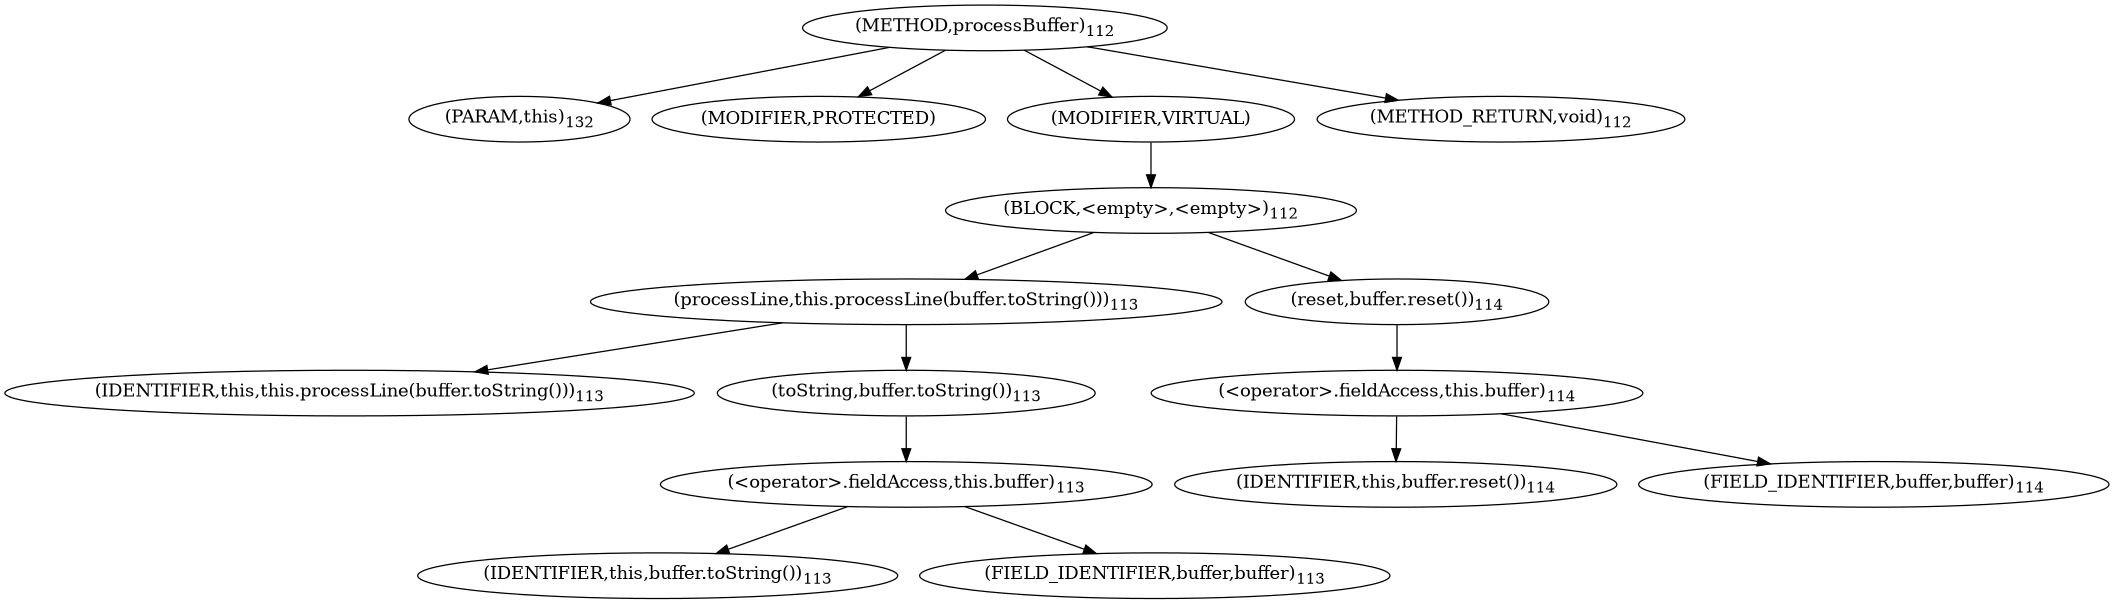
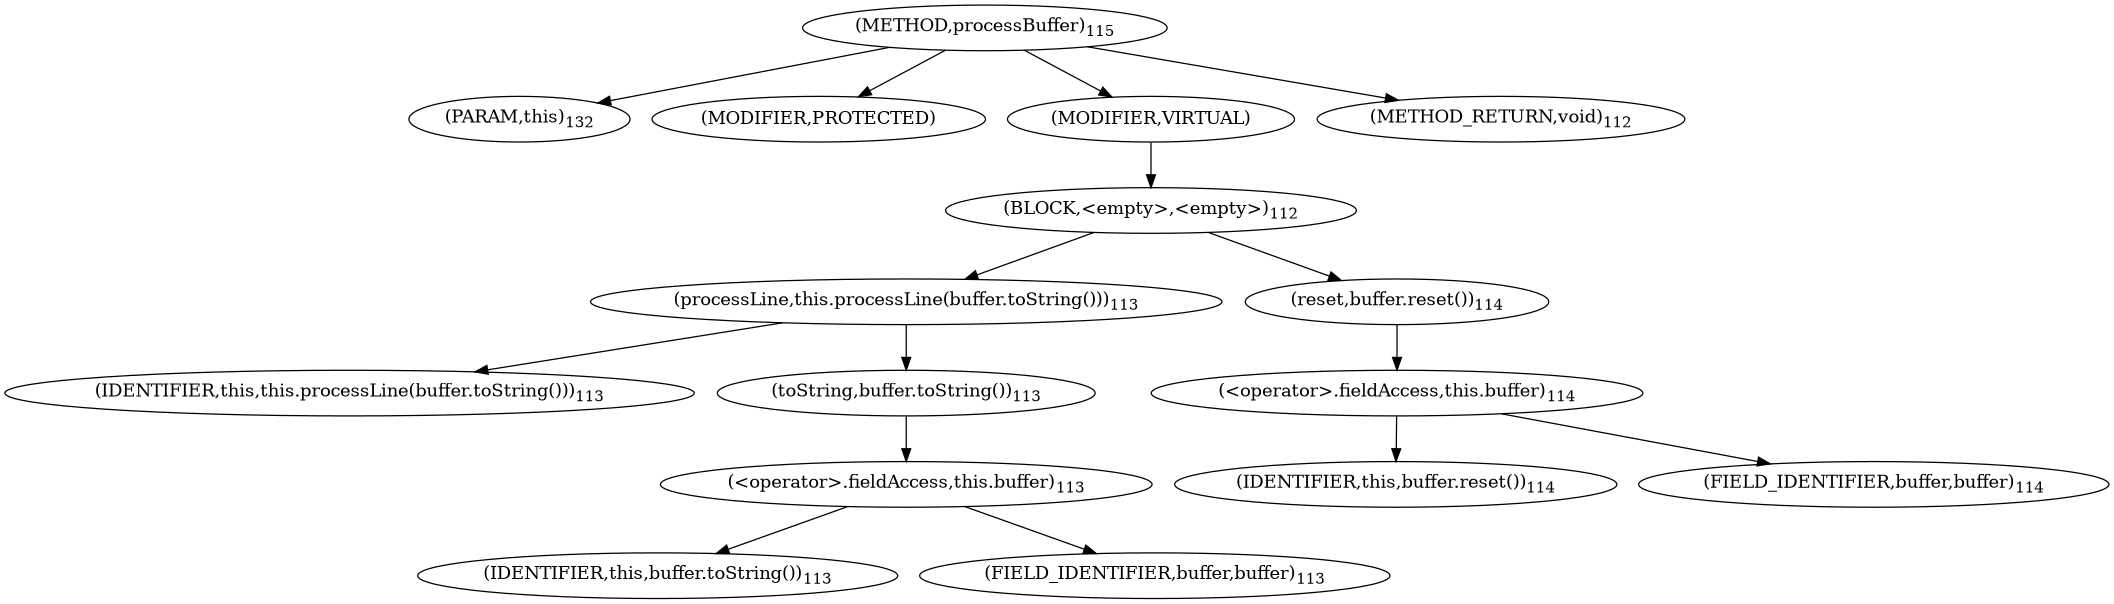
(1100, 26) -> (1100, 26)
